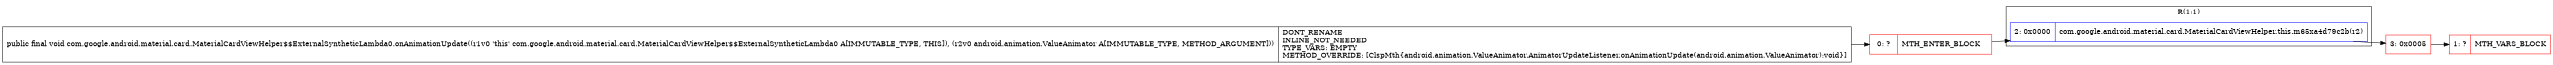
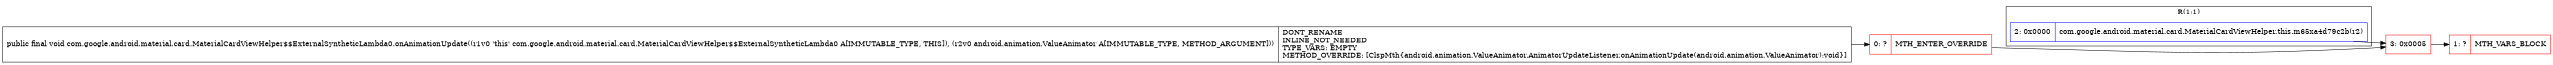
(1998, 41) -> (2186, 52)
(1941, 44) -> (1941, 44)
